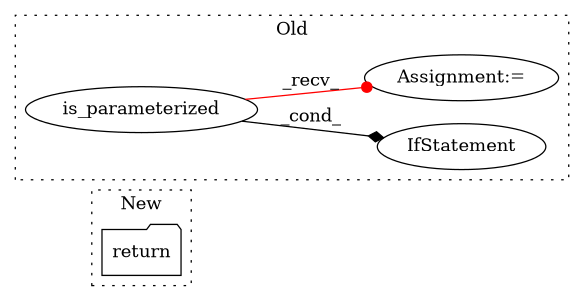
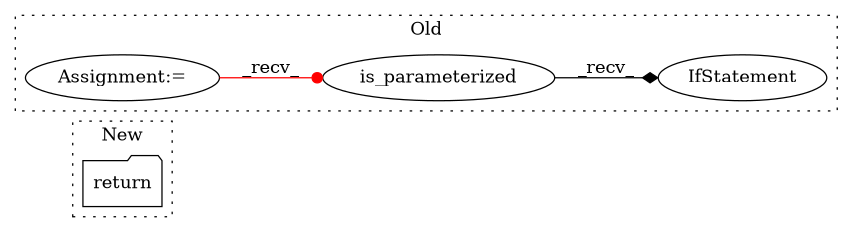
(304, 94) -> (266, 78)
(311, 117) -> (606, 68)
